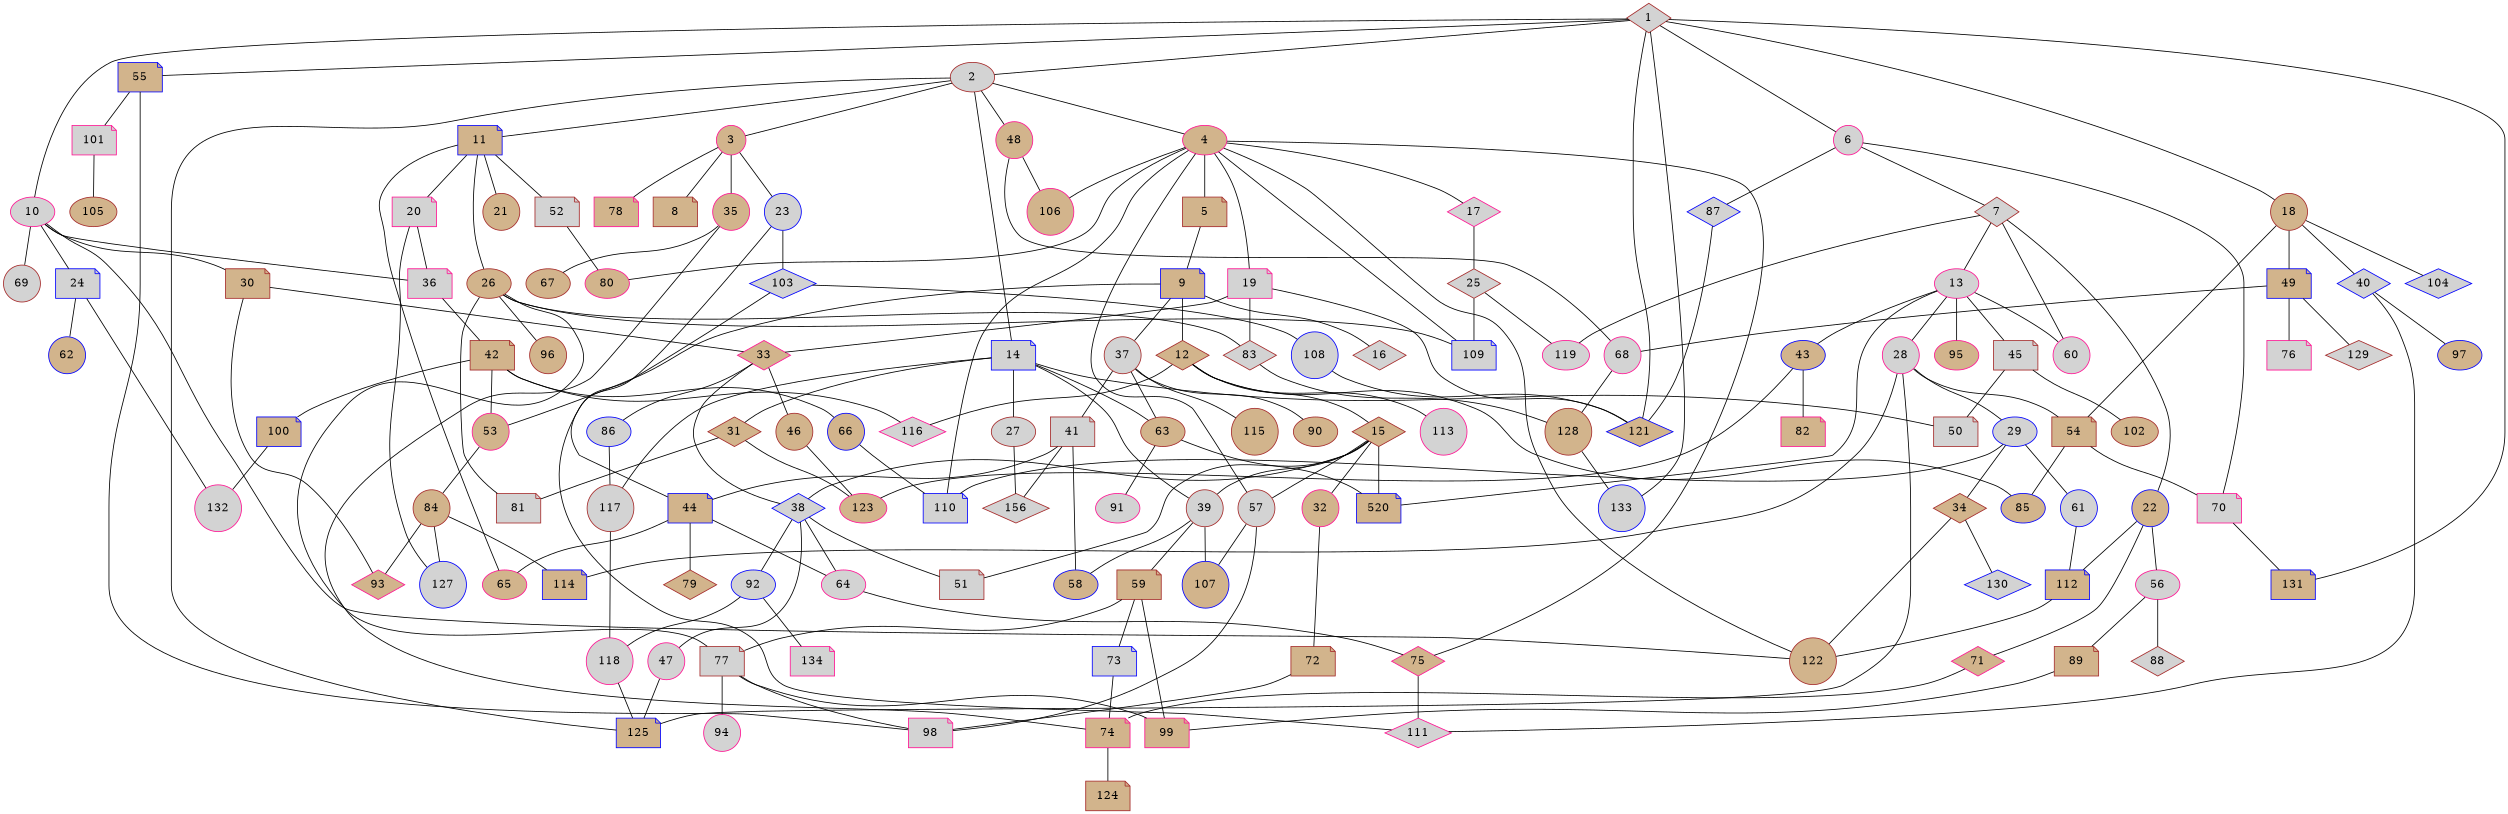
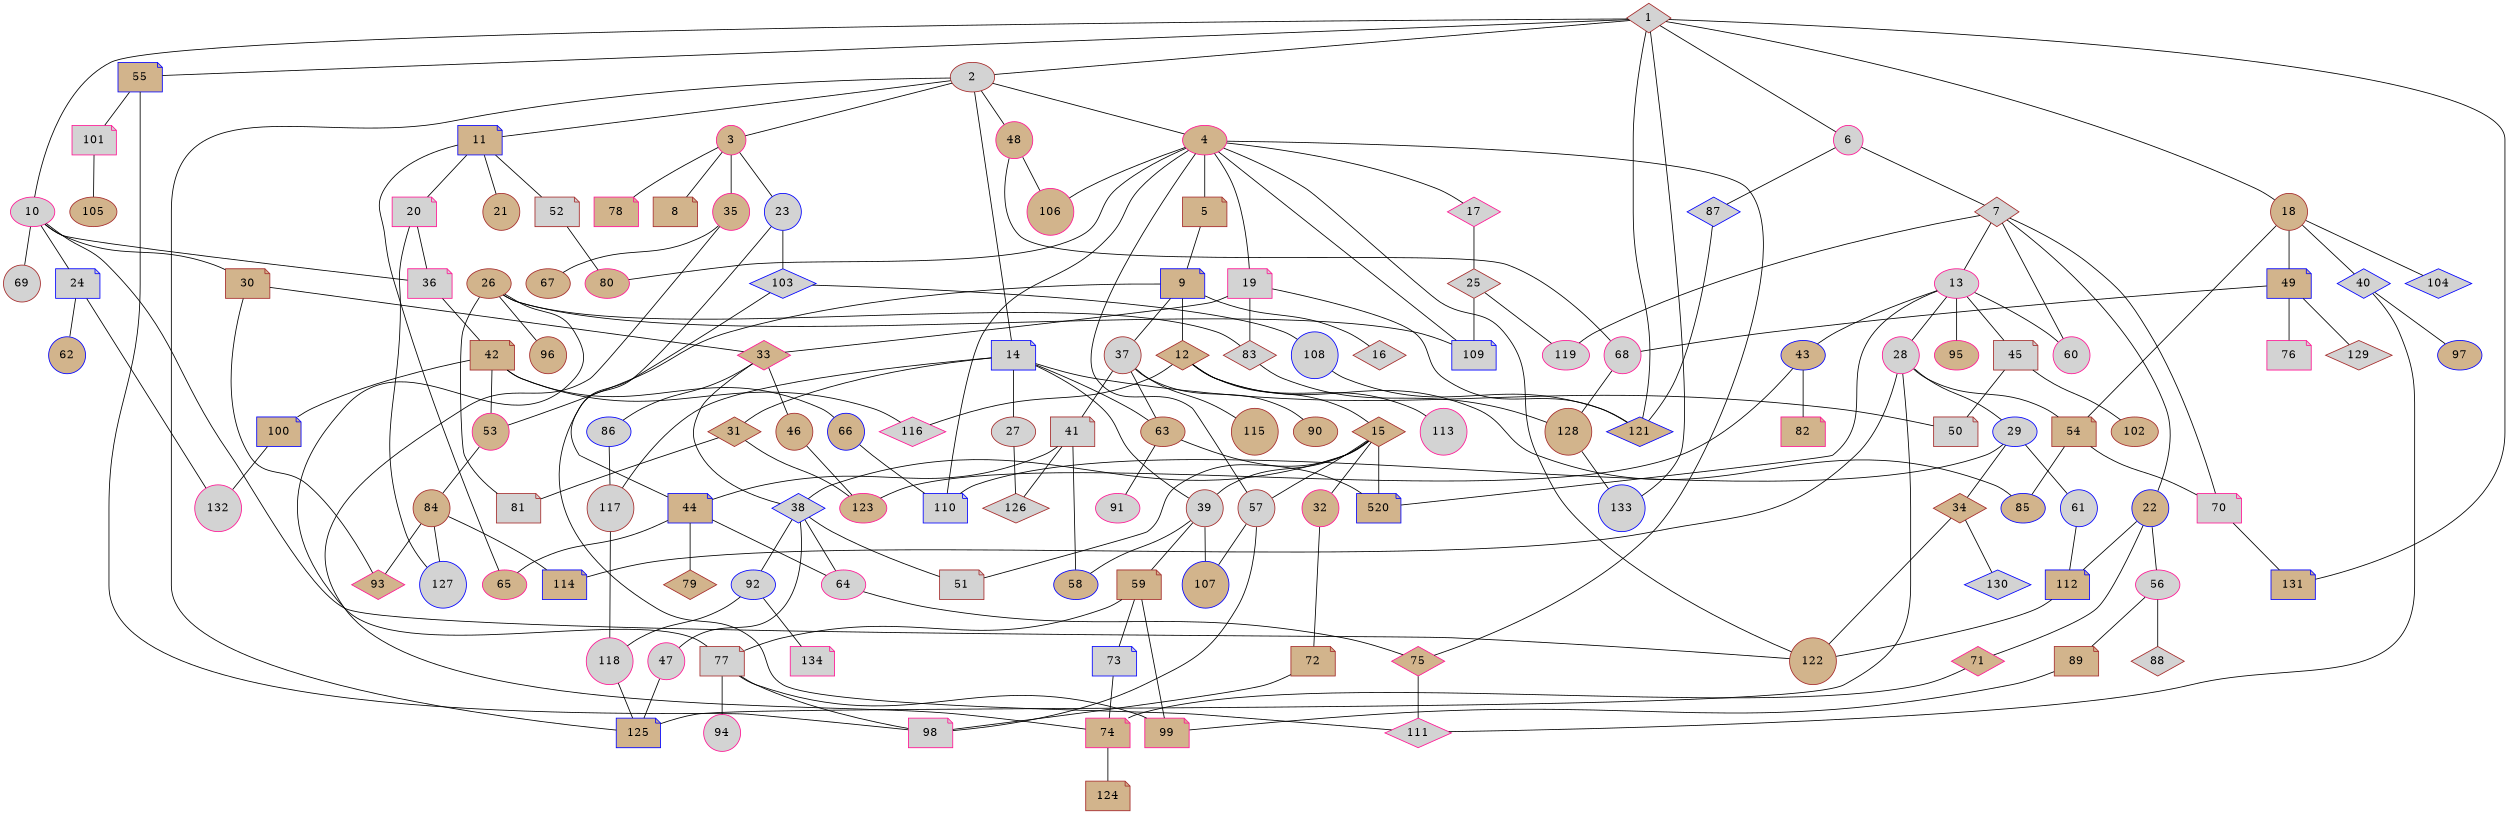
(473, 212) -> none
(2170, 217) -> (2147, 329)
(1016, 508) -> (1016, 508)
